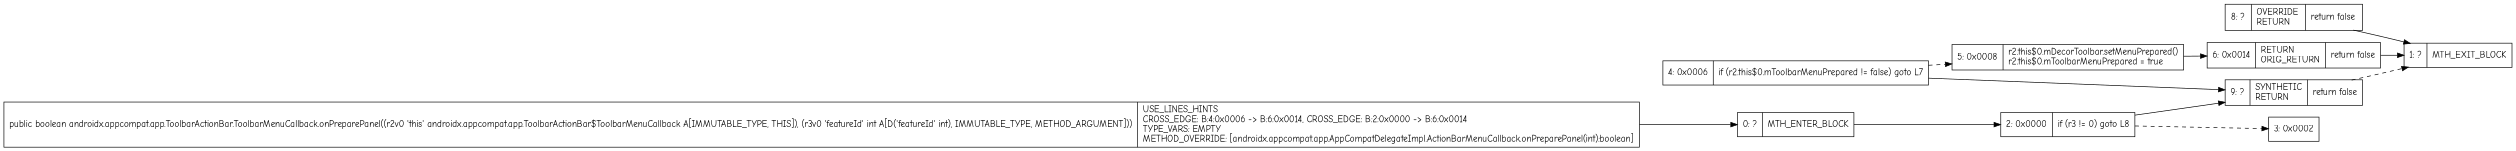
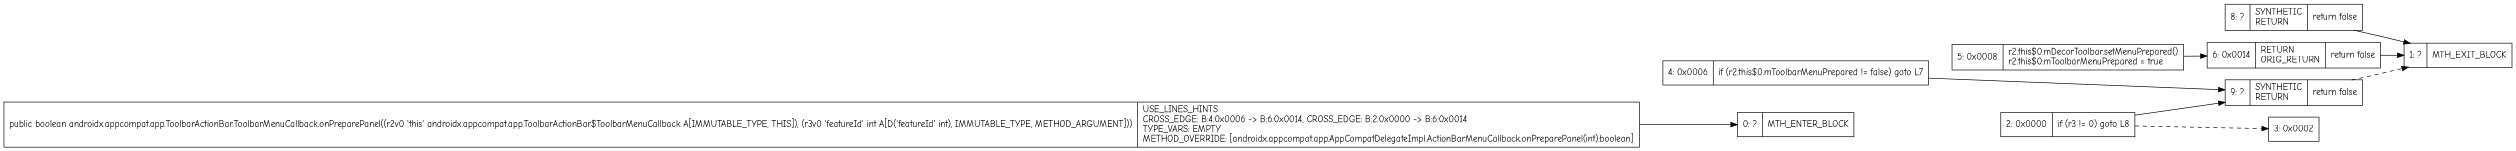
(2277, 12) -> (2279, 12)
(1937, 65) -> none
(1924, 125) -> none
